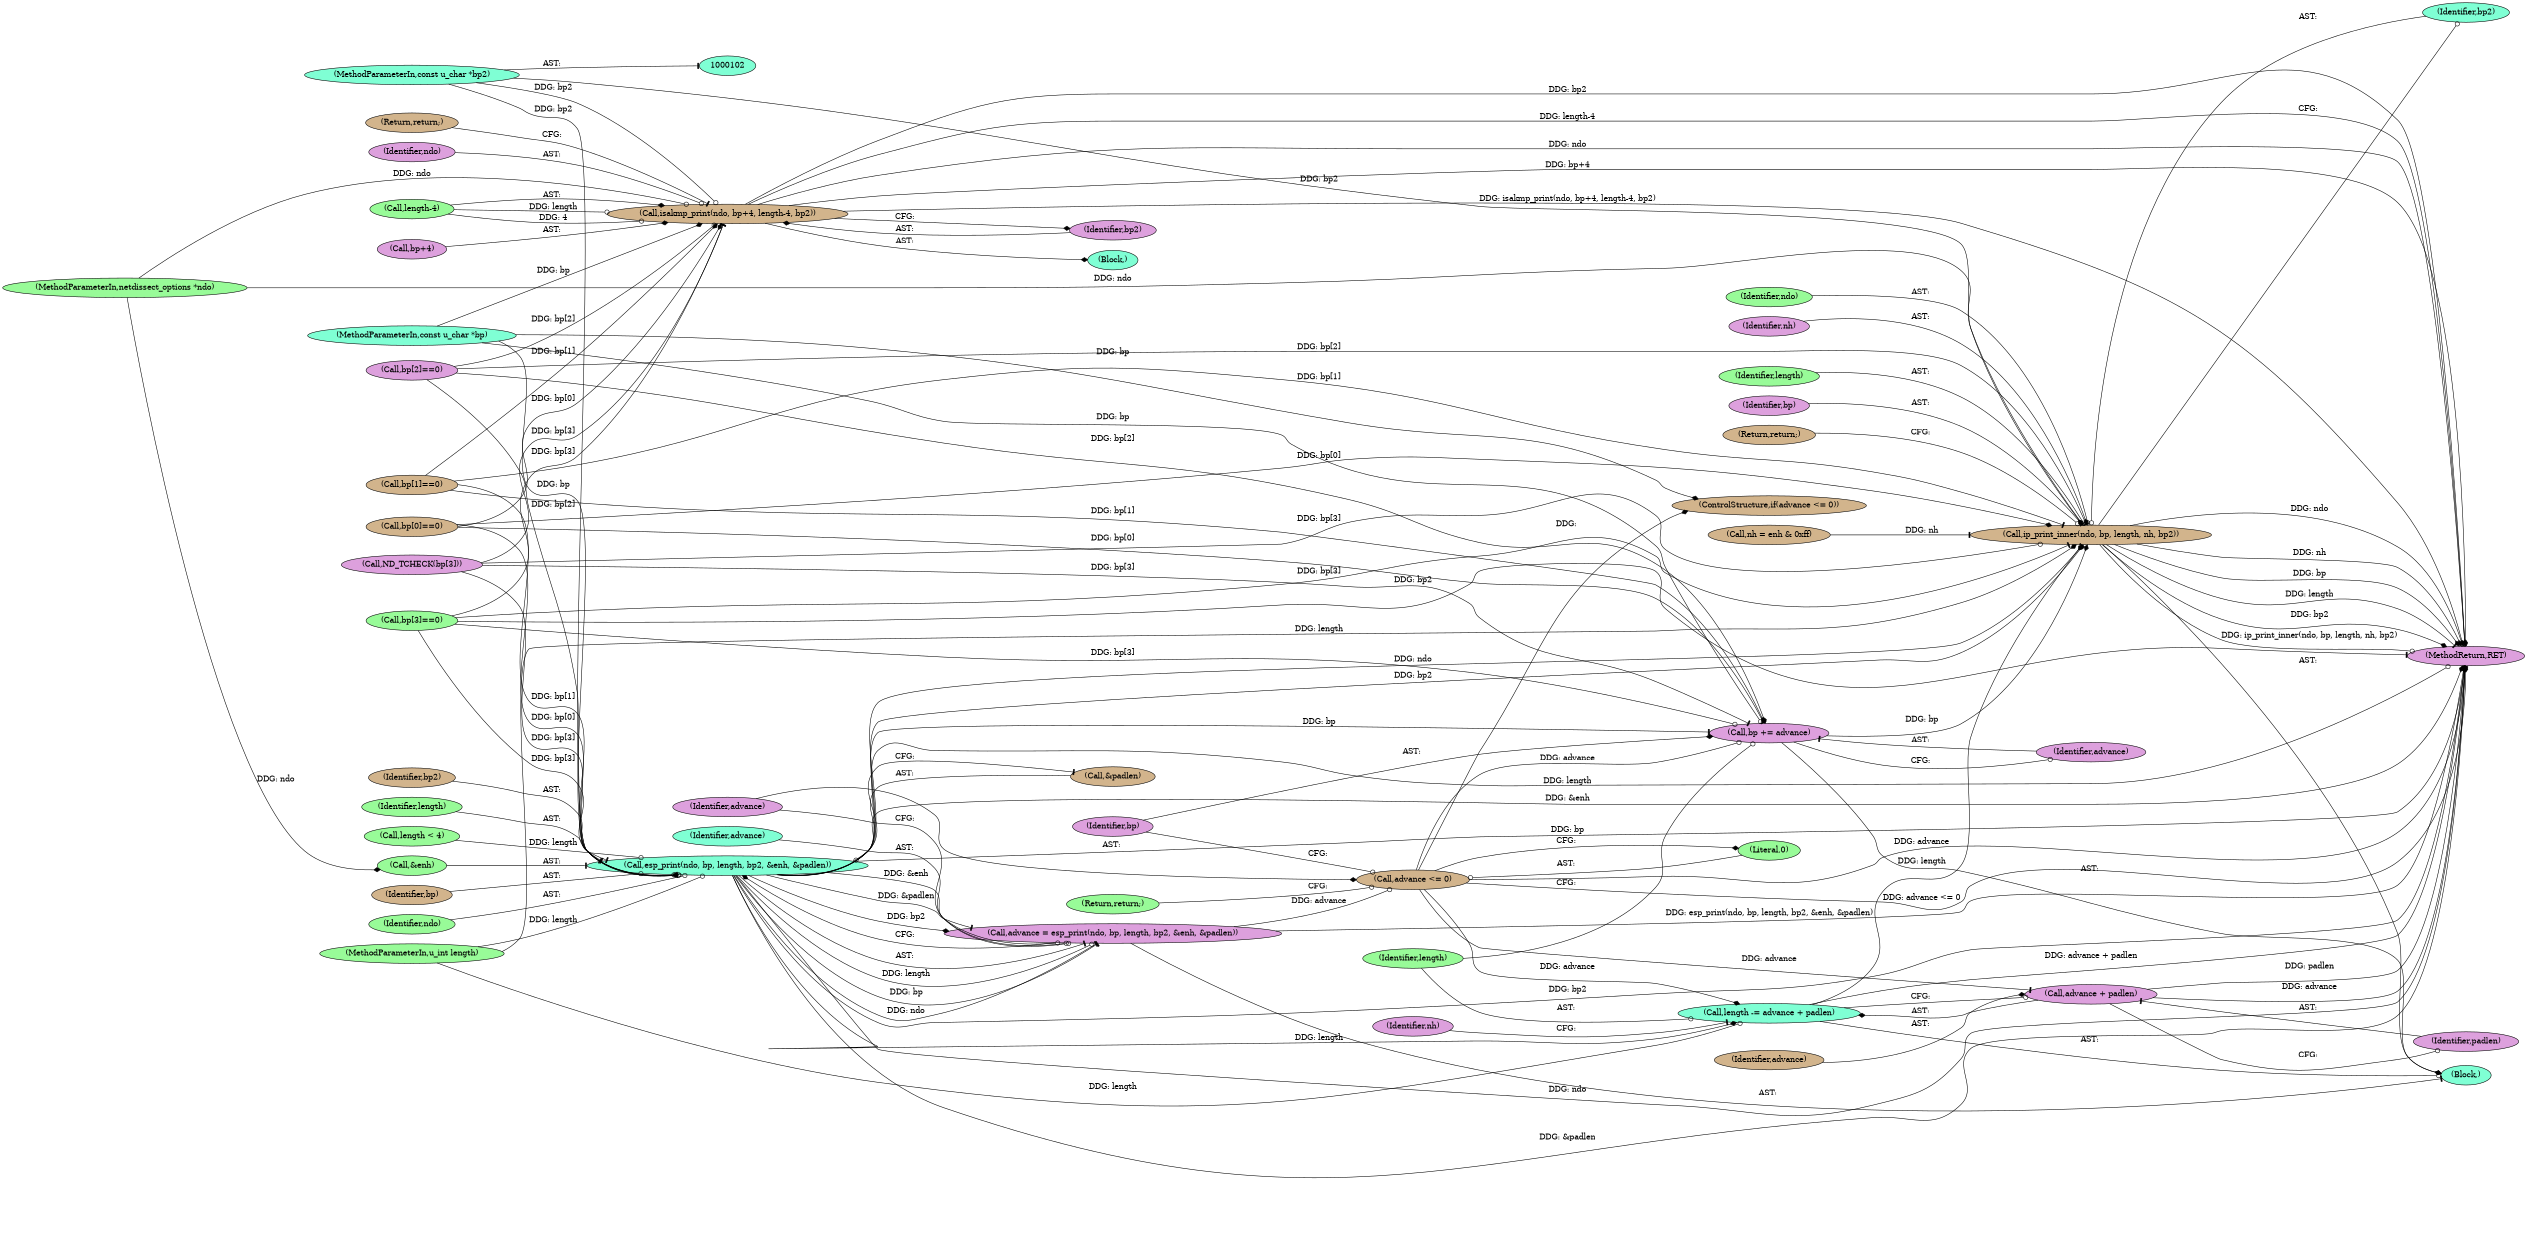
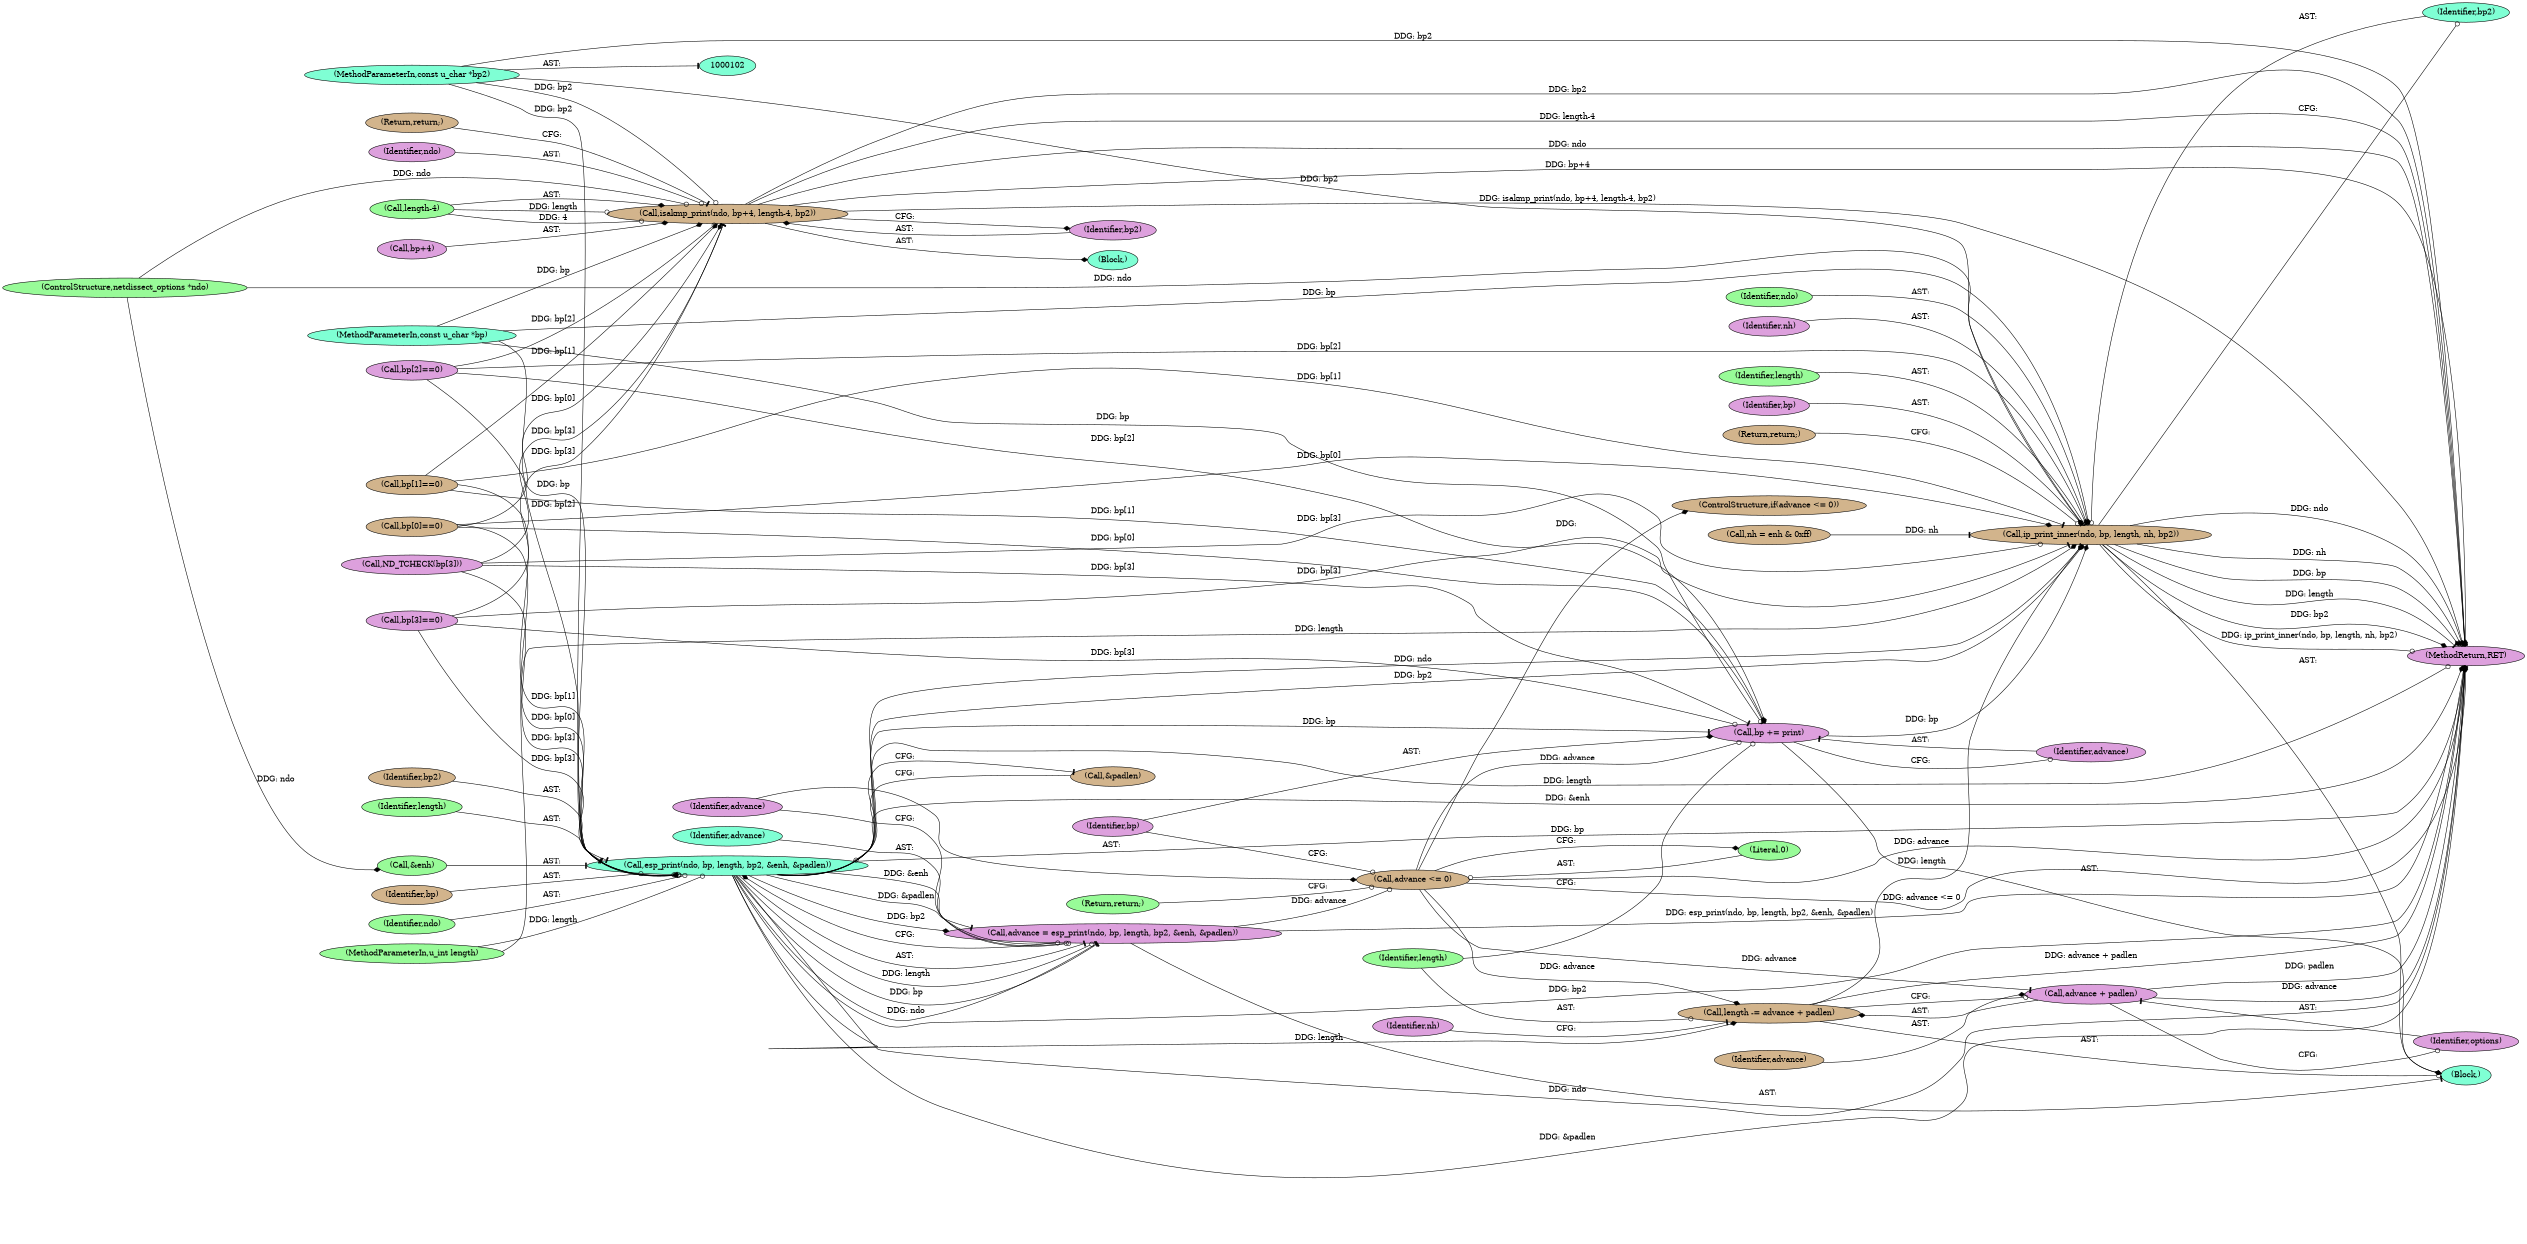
(125, 288) -> (125, 288)
(1111, 380) -> (1369, 296)
(1461, 589) -> (1714, 41)
(412, 621) -> (412, 621)
(1769, 733) -> (1769, 733)
(906, 774) -> (906, 774)
(412, 836) -> none
(1769, 1013) -> (1769, 1013)
(2466, 1042) -> (2466, 1042)
(1082, 1103) -> none
